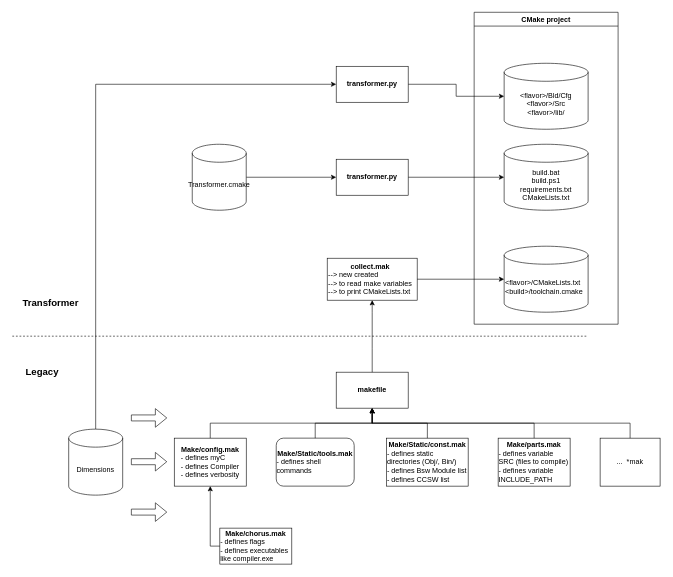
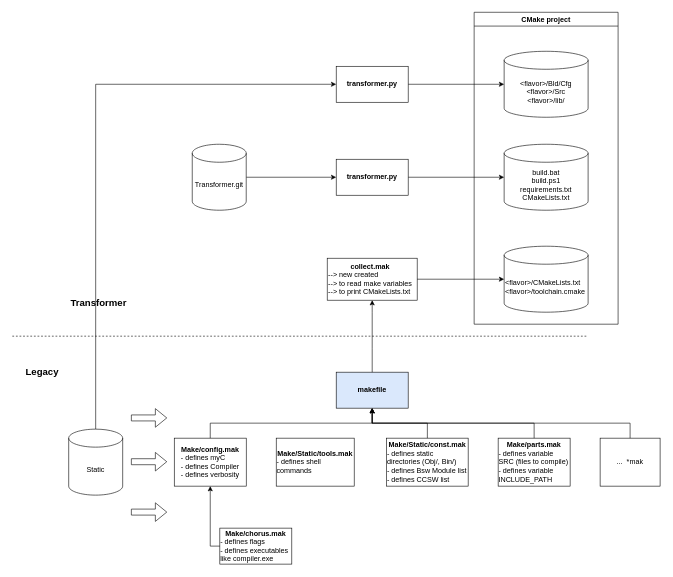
(546, 96) -> (546, 84)
(219, 185) -> (219, 185)
(547, 287) -> (547, 287)
(51, 303) -> (99, 303)
(372, 390) -> (372, 390)
(315, 432) -> none
(315, 462) -> (315, 462)
(96, 470) -> (96, 470)
